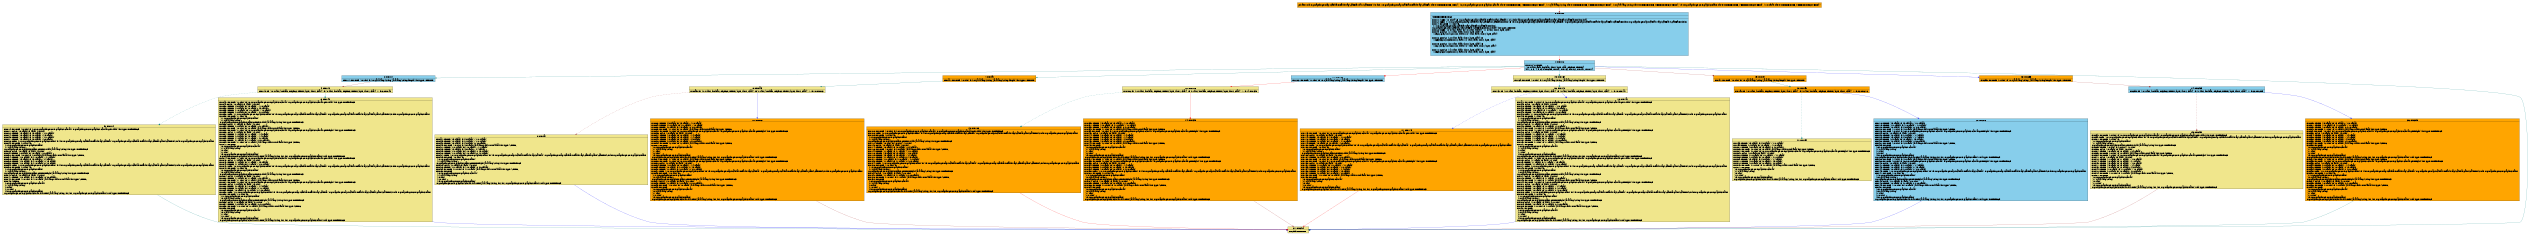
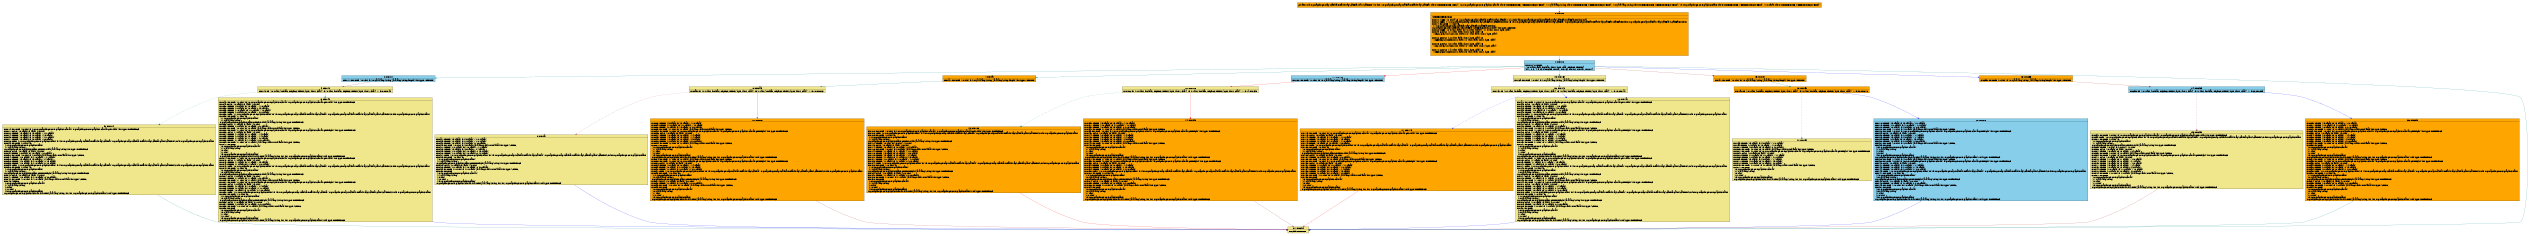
(1559, 34) -> (1559, 34)
